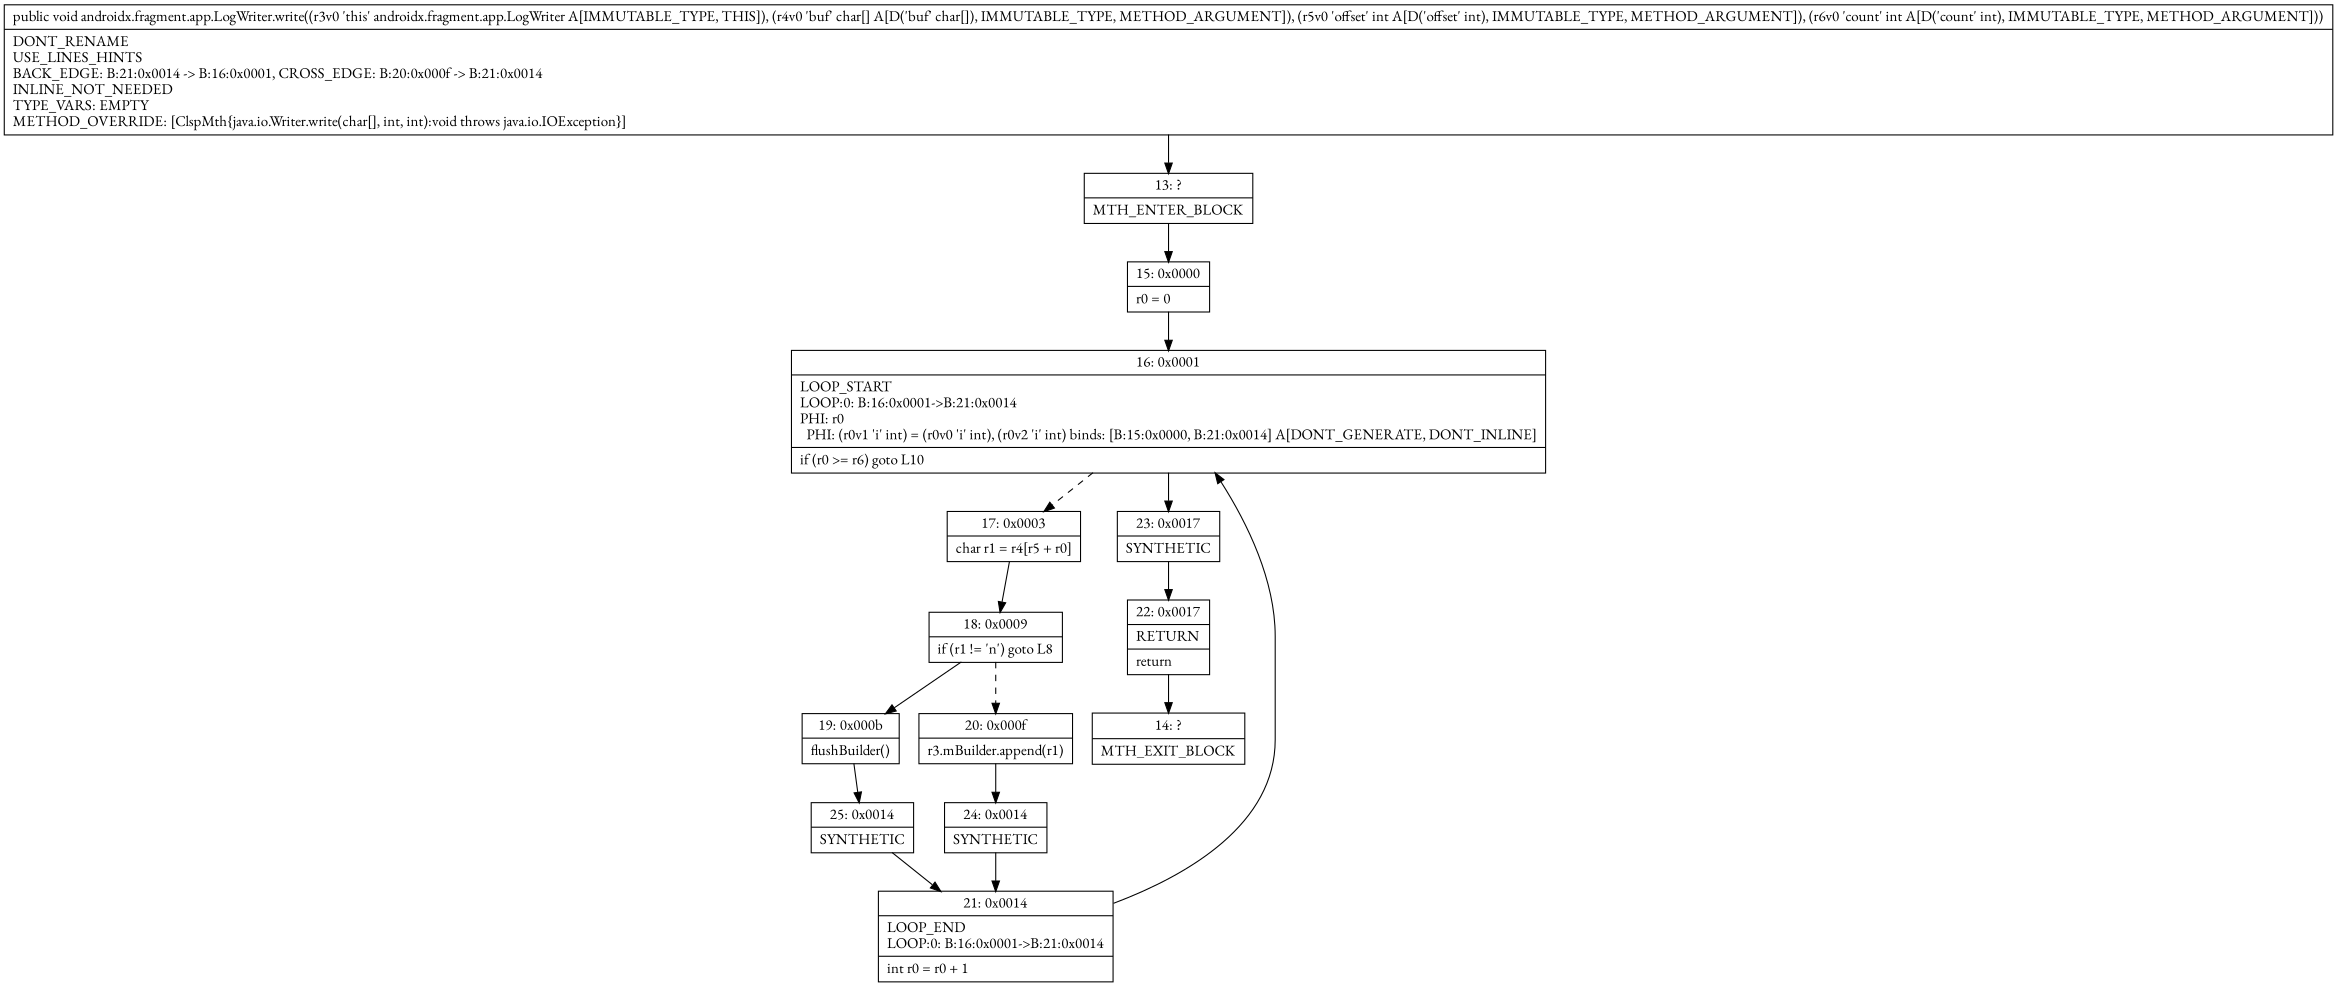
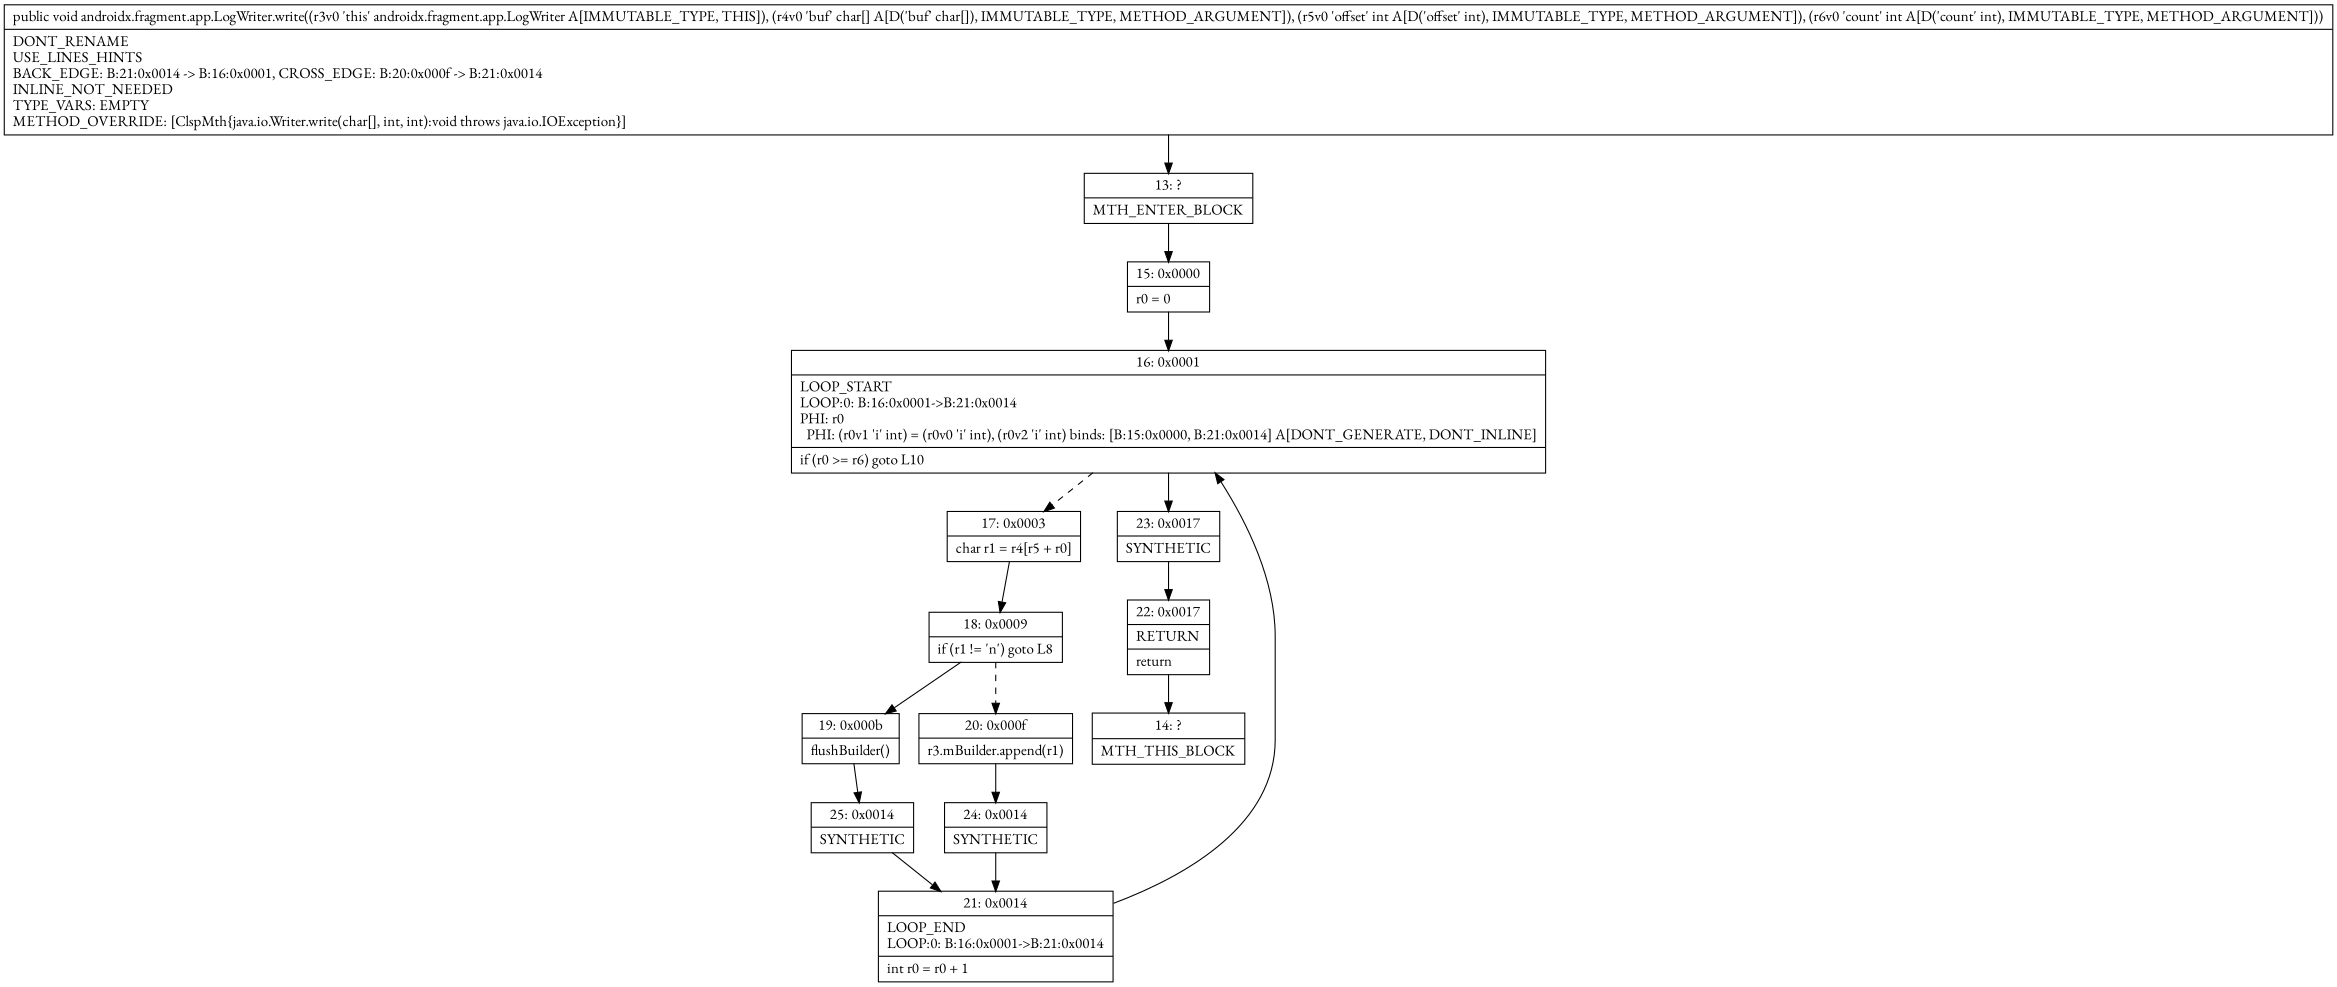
(1169, 751) -> (1169, 751)
